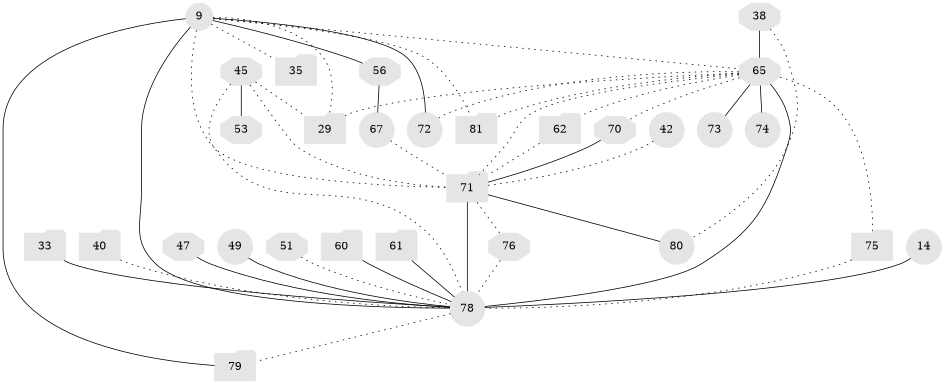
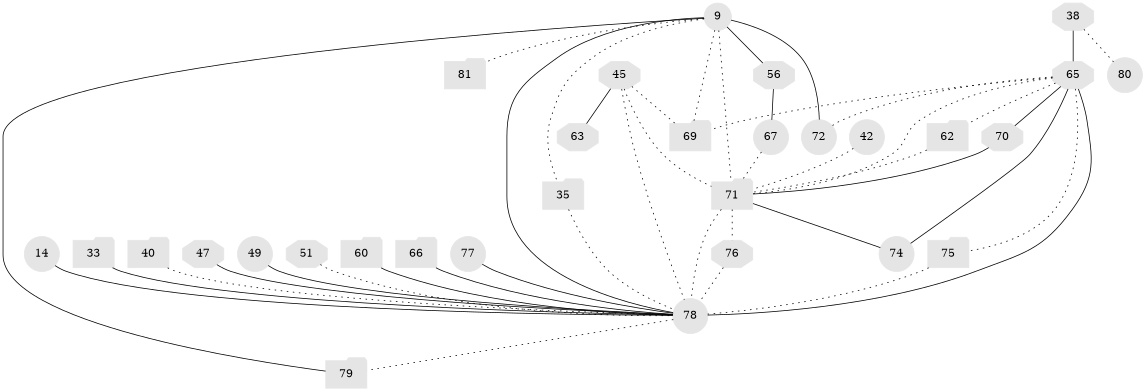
(476, 44) -> none
(616, 87) -> none
(683, 96) -> (1038, 106)
(241, 130) -> (578, 137)
(325, 130) -> (690, 137)
(715, 130) -> none
(574, 218) -> (817, 226)
(397, 247) -> (416, 254)
(467, 247) -> (700, 252)
none -> (468, 254)
none -> (610, 272)
